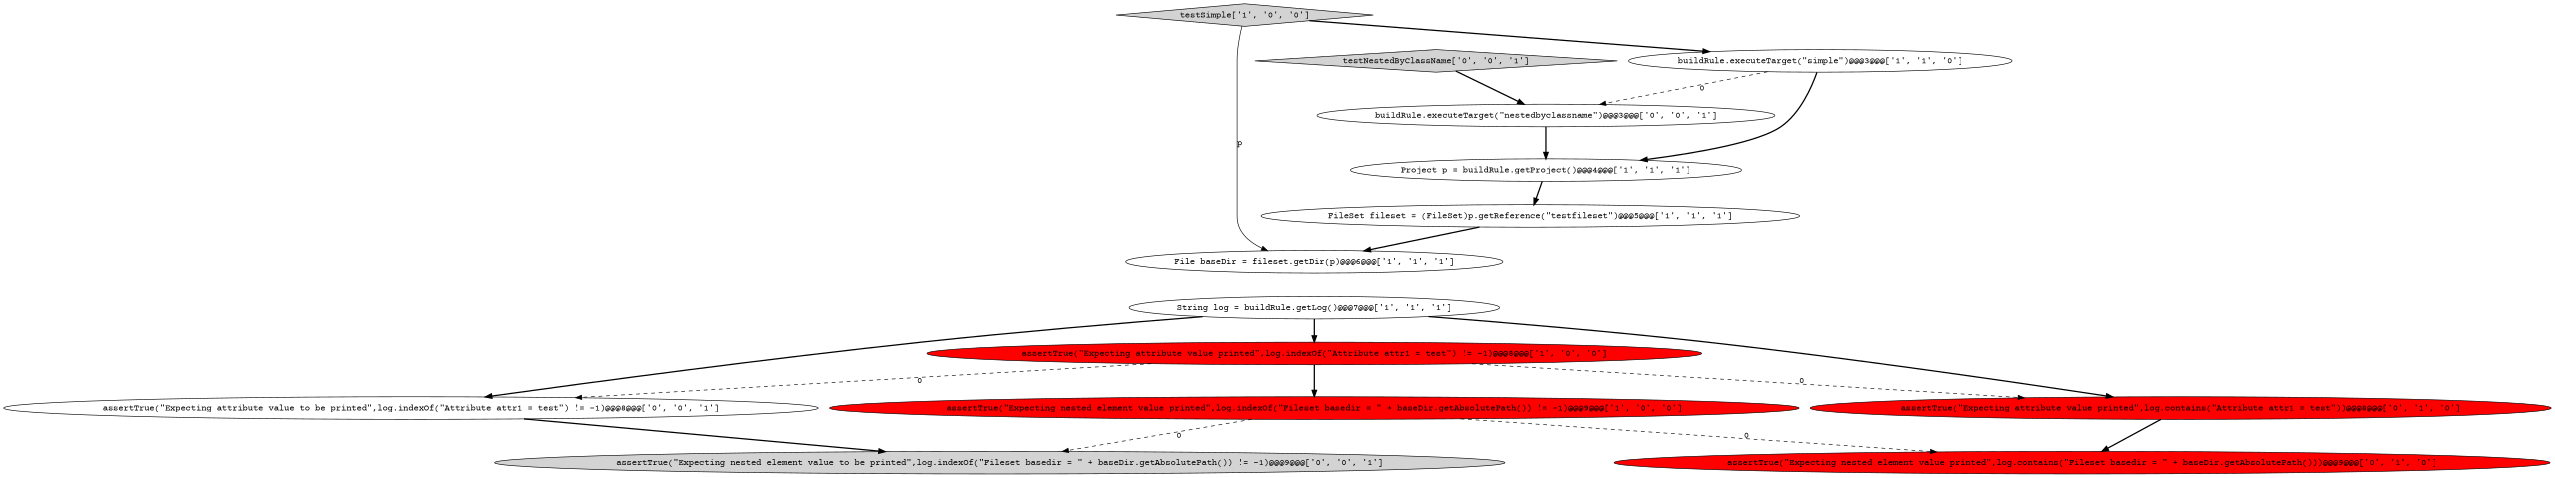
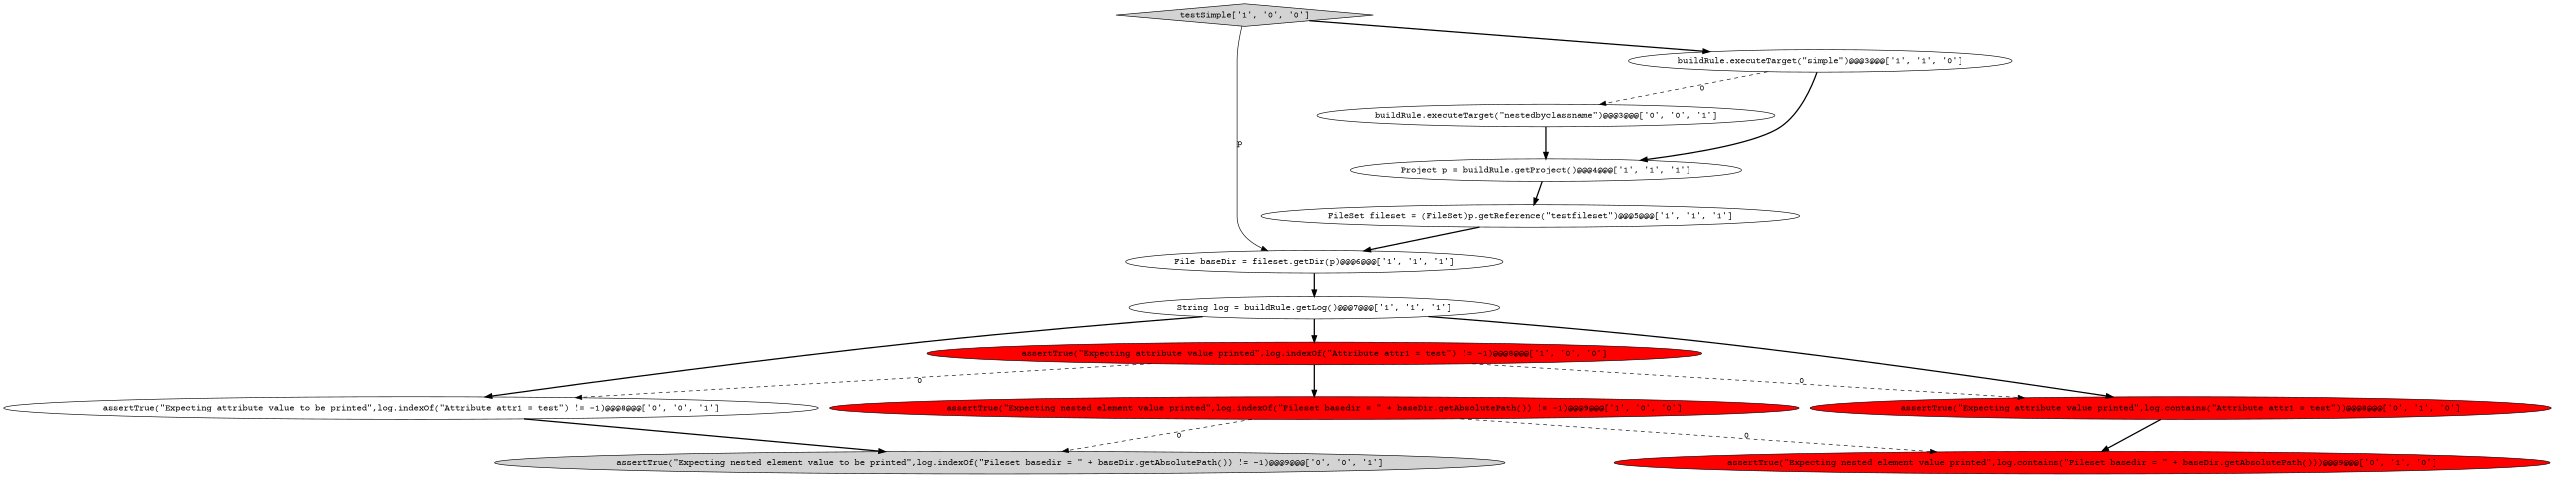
(1436, 61) -> none
none -> (1314, 282)
